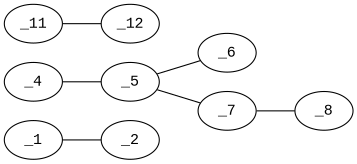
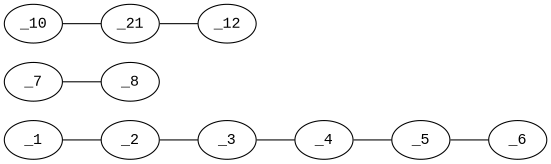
none -> (33, 24)
(33, 24) -> (130, 24)
(179, 96) -> none
none -> (227, 140)
